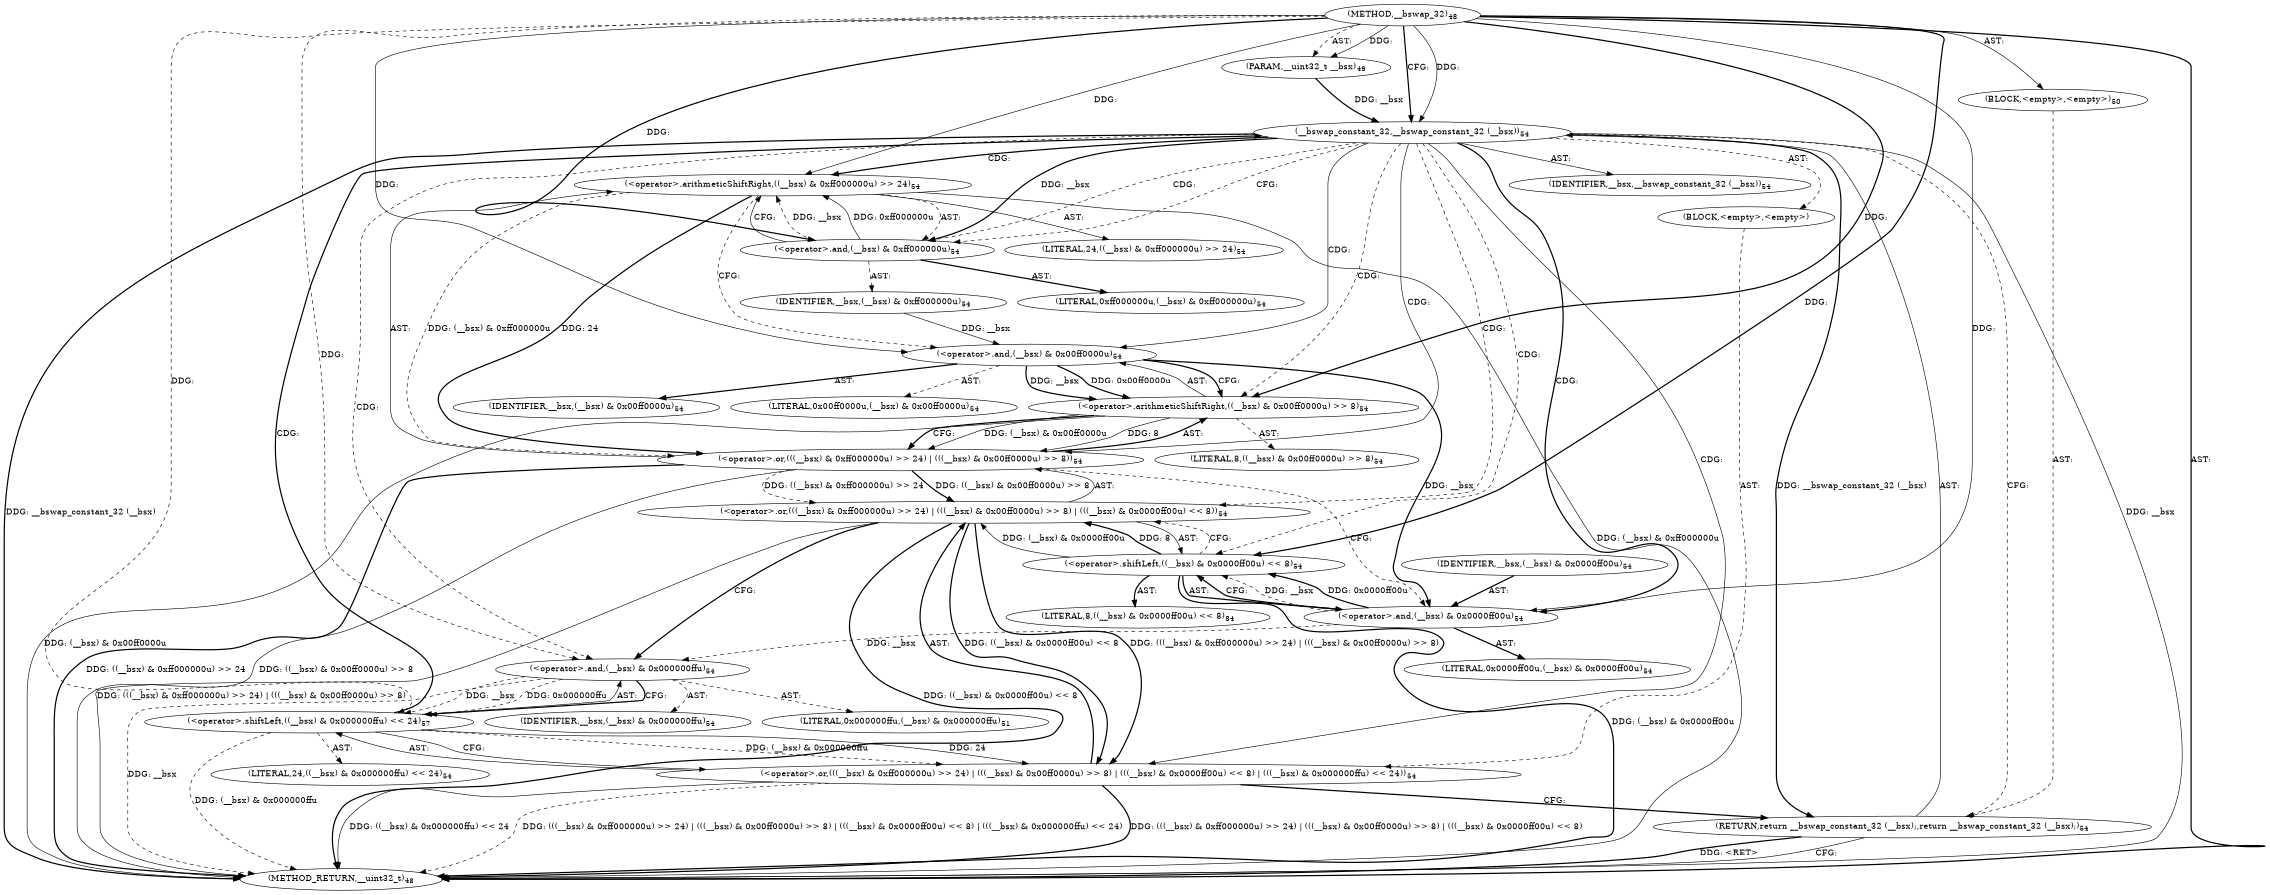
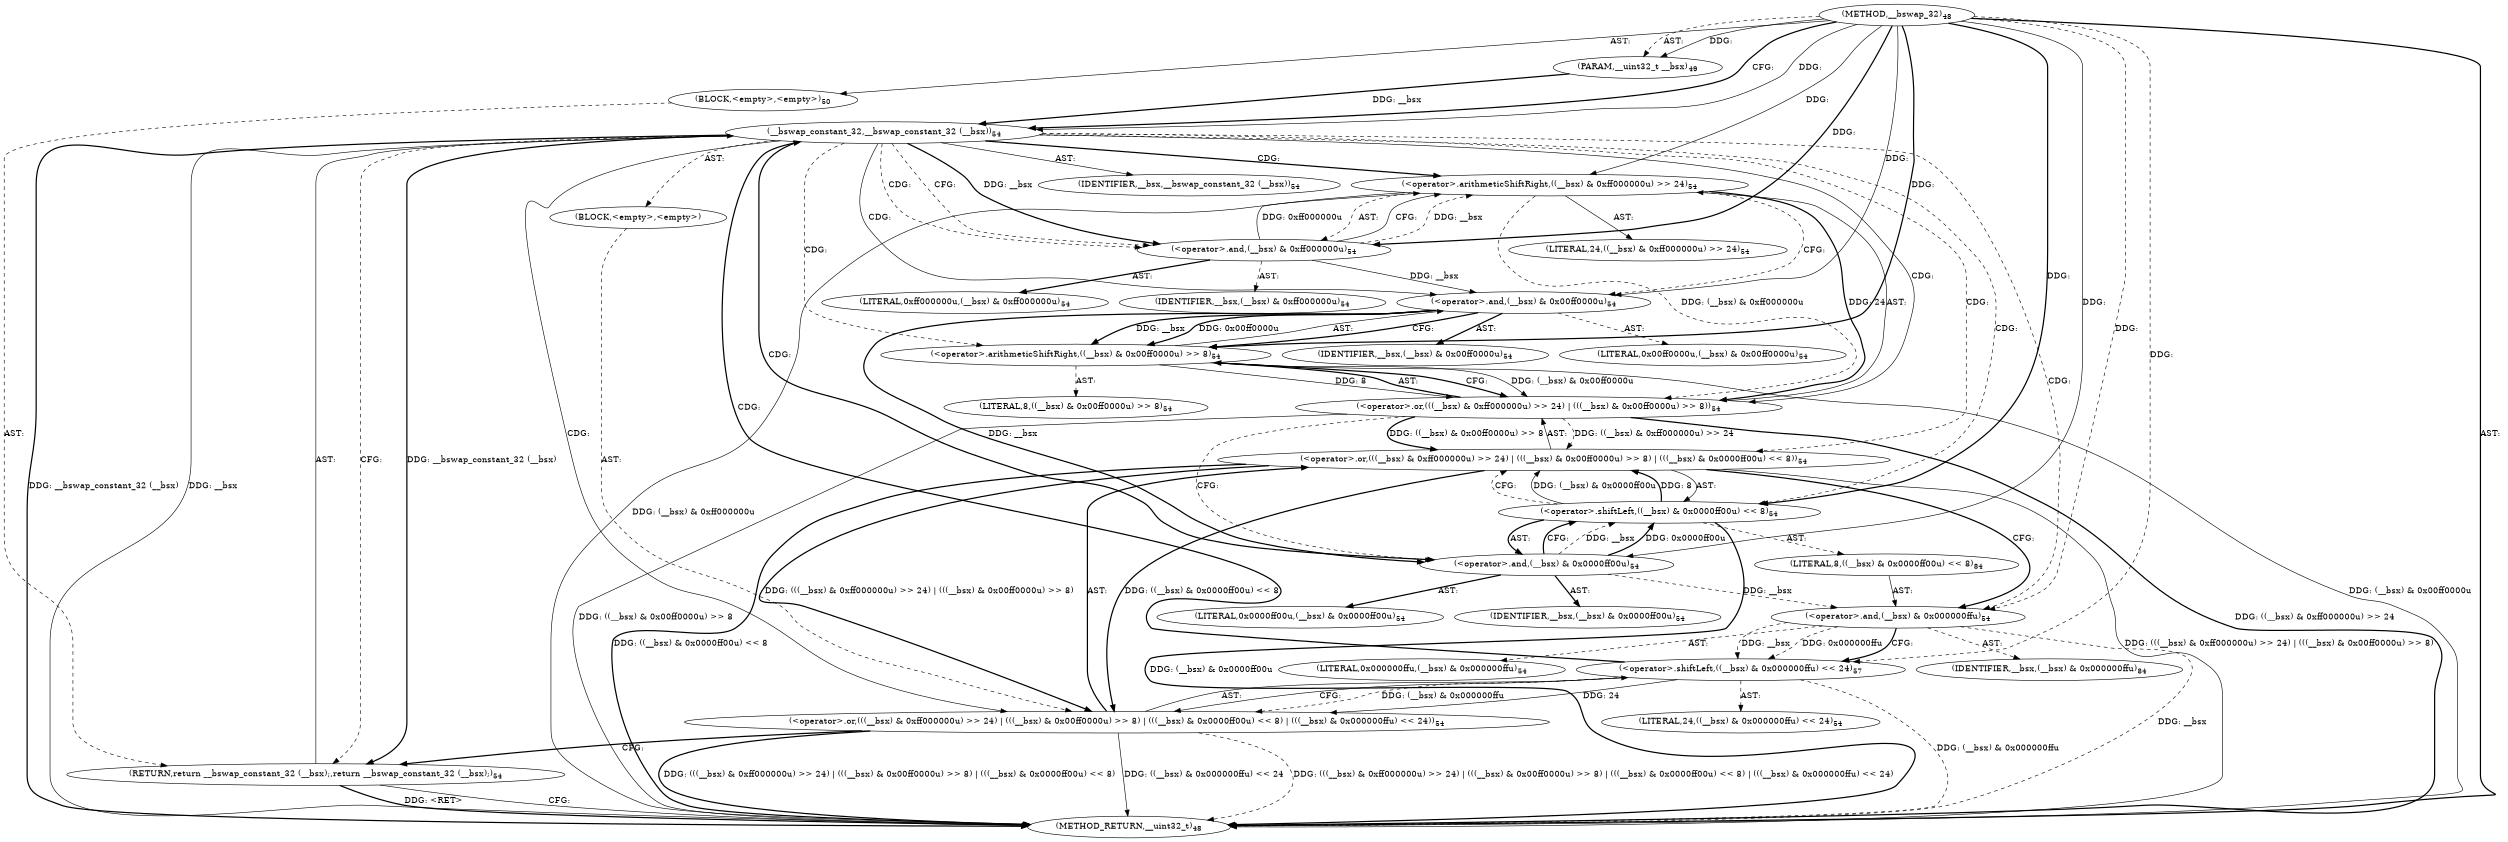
(949, 328) -> (1391, 276)
(1138, 586) -> (1781, 540)
(1486, 590) -> (1565, 589)
(524, 707) -> (1892, 588)
(711, 721) -> (2142, 669)
(1006, 721) -> (1523, 669)
